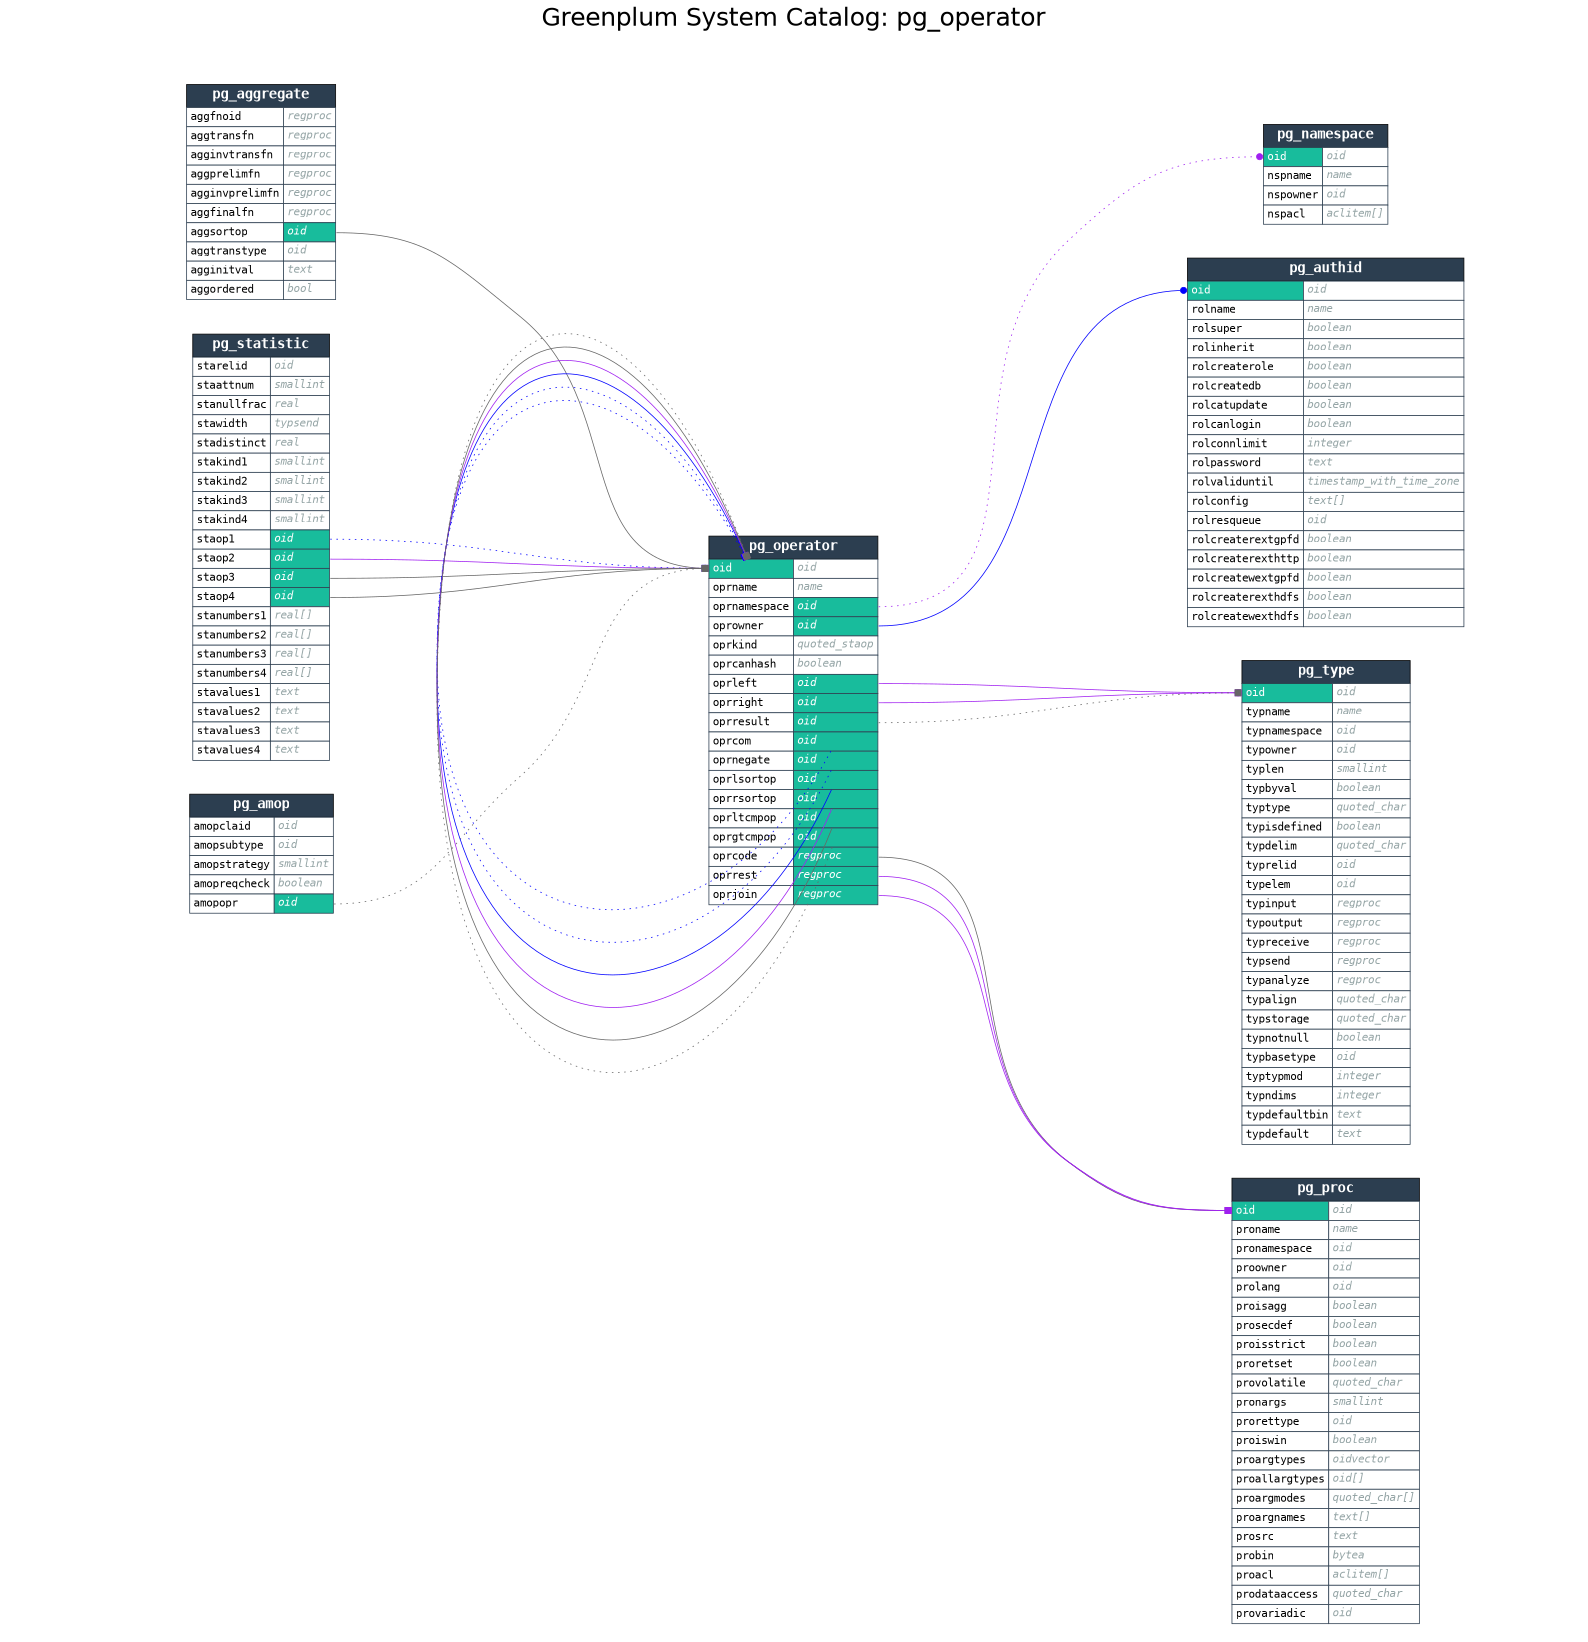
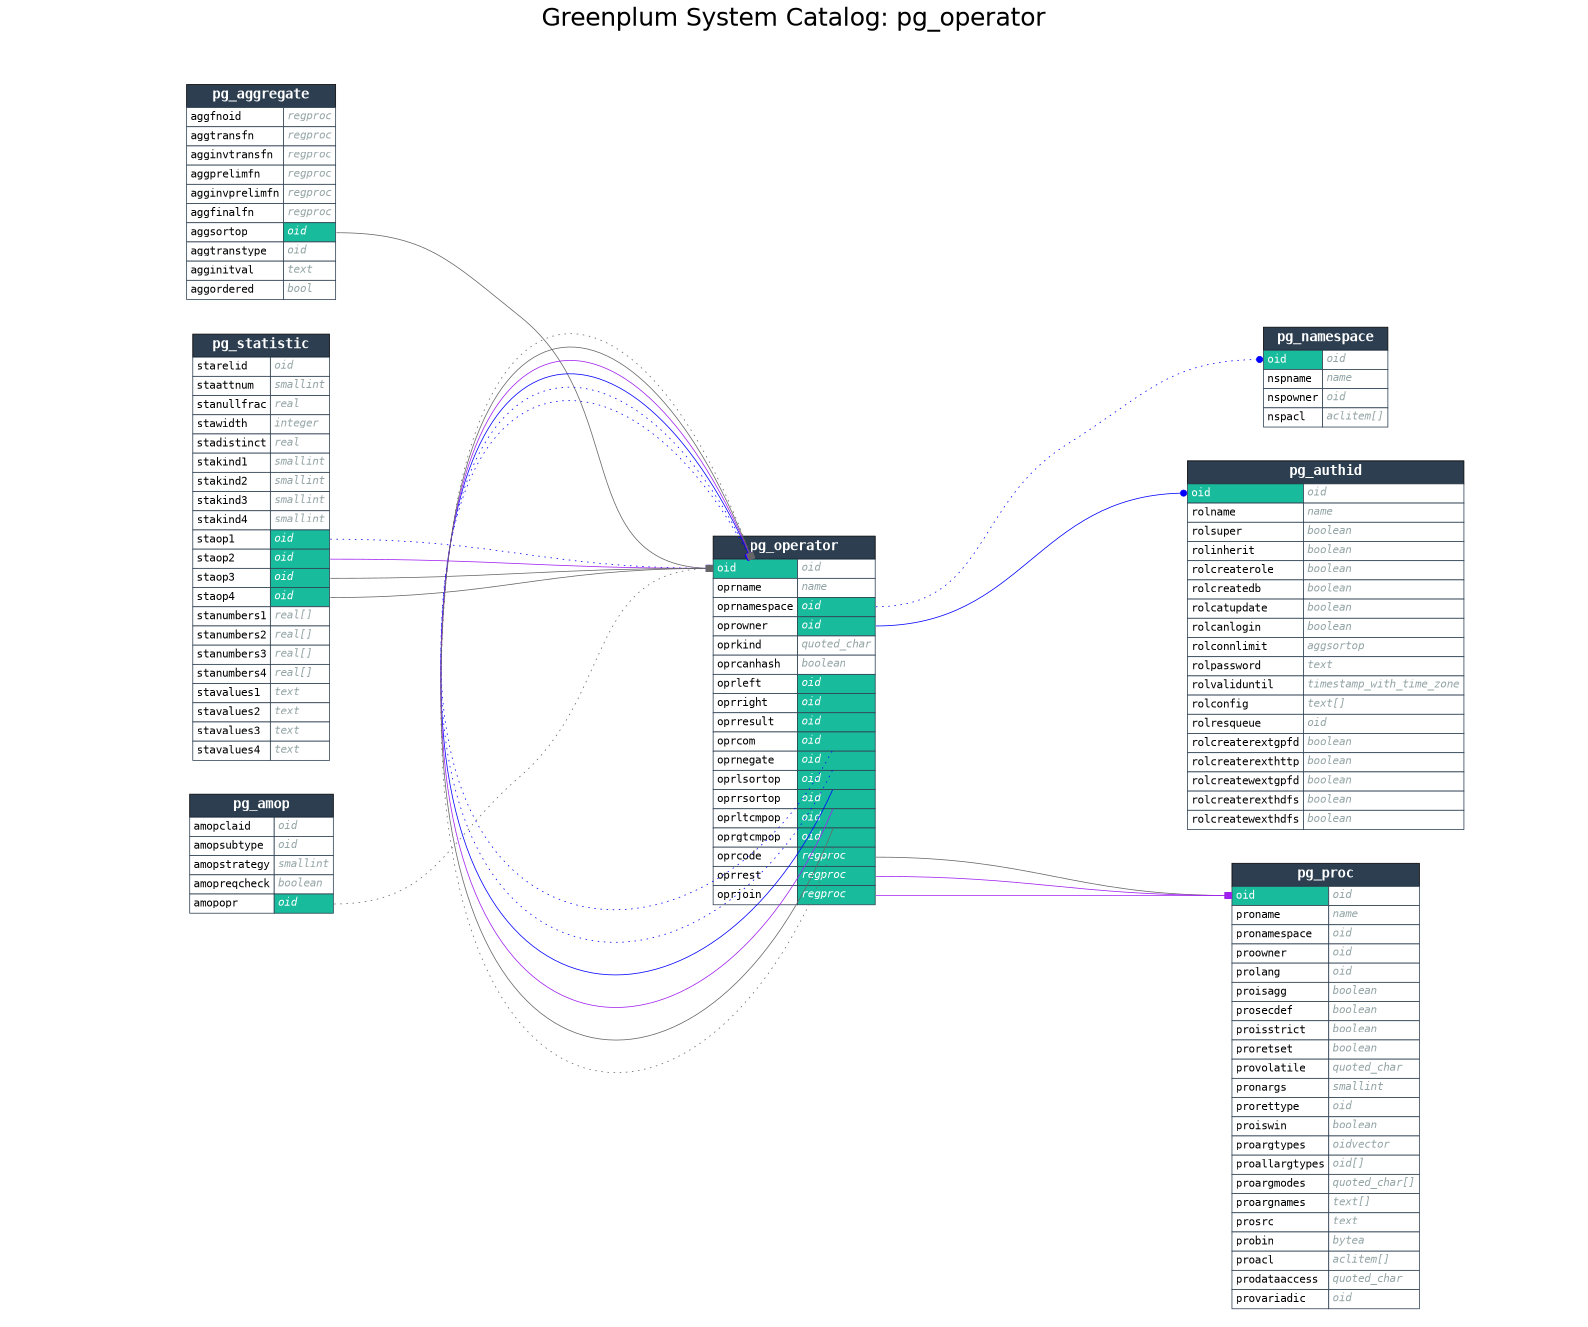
(1011, 342) -> (1047, 460)
(296, 423) -> (296, 423)
(1330, 443) -> (1336, 646)
(836, 644) -> (836, 644)
(1326, 902) -> none
